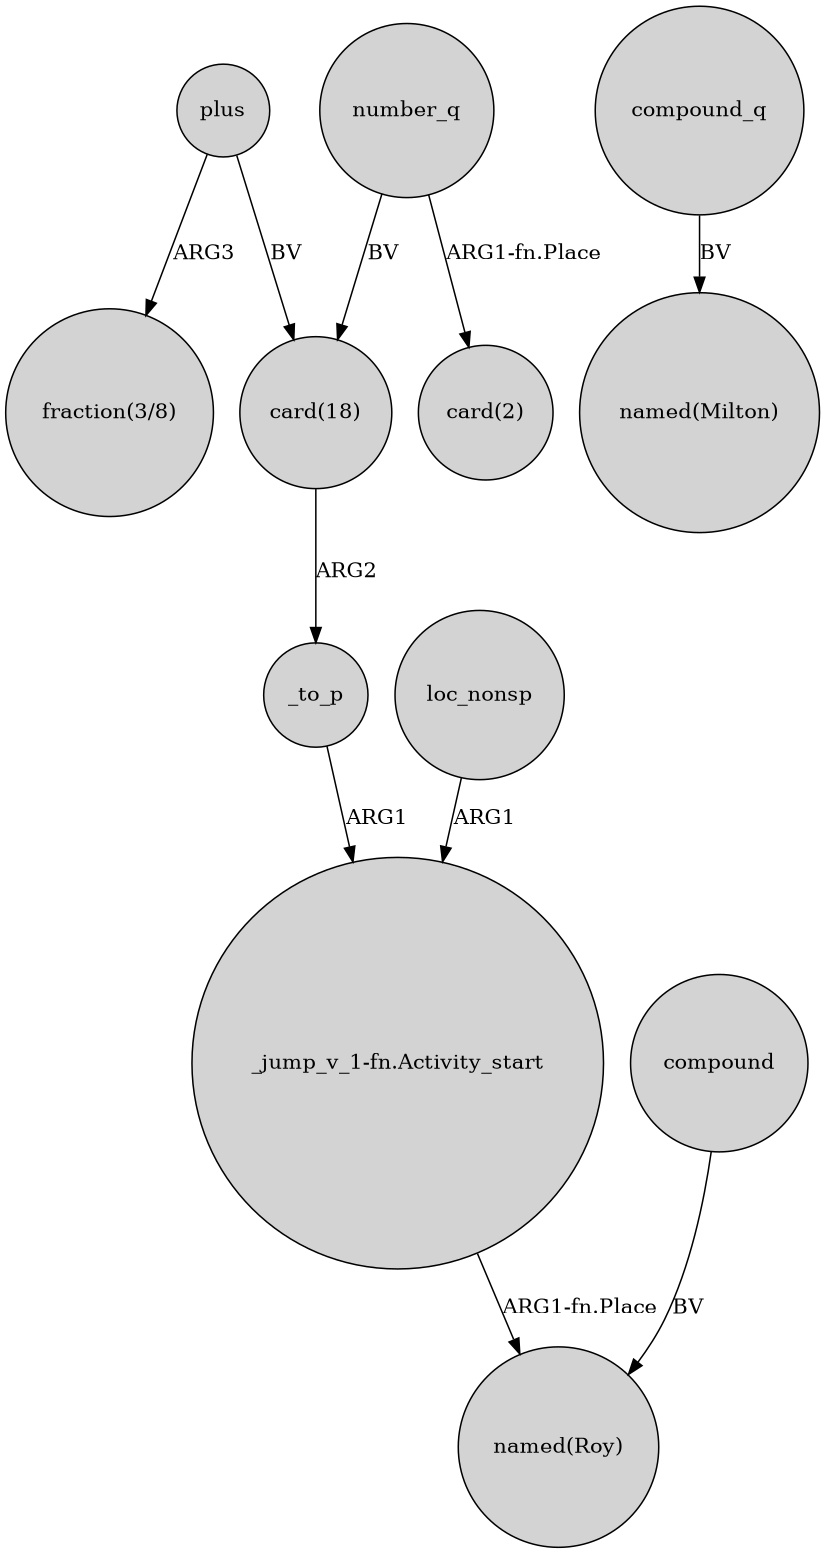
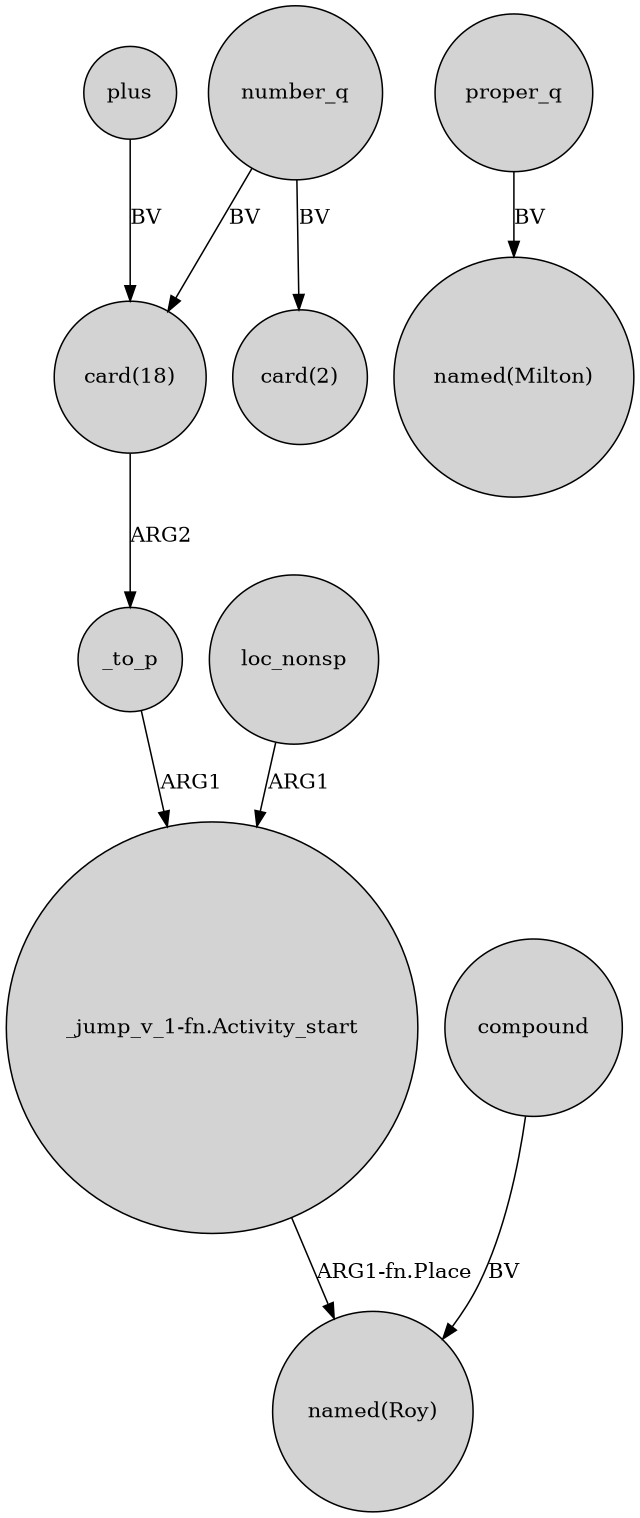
(700, 111) -> (514, 93)
(524, 254) -> (314, 218)
(110, 413) -> none
